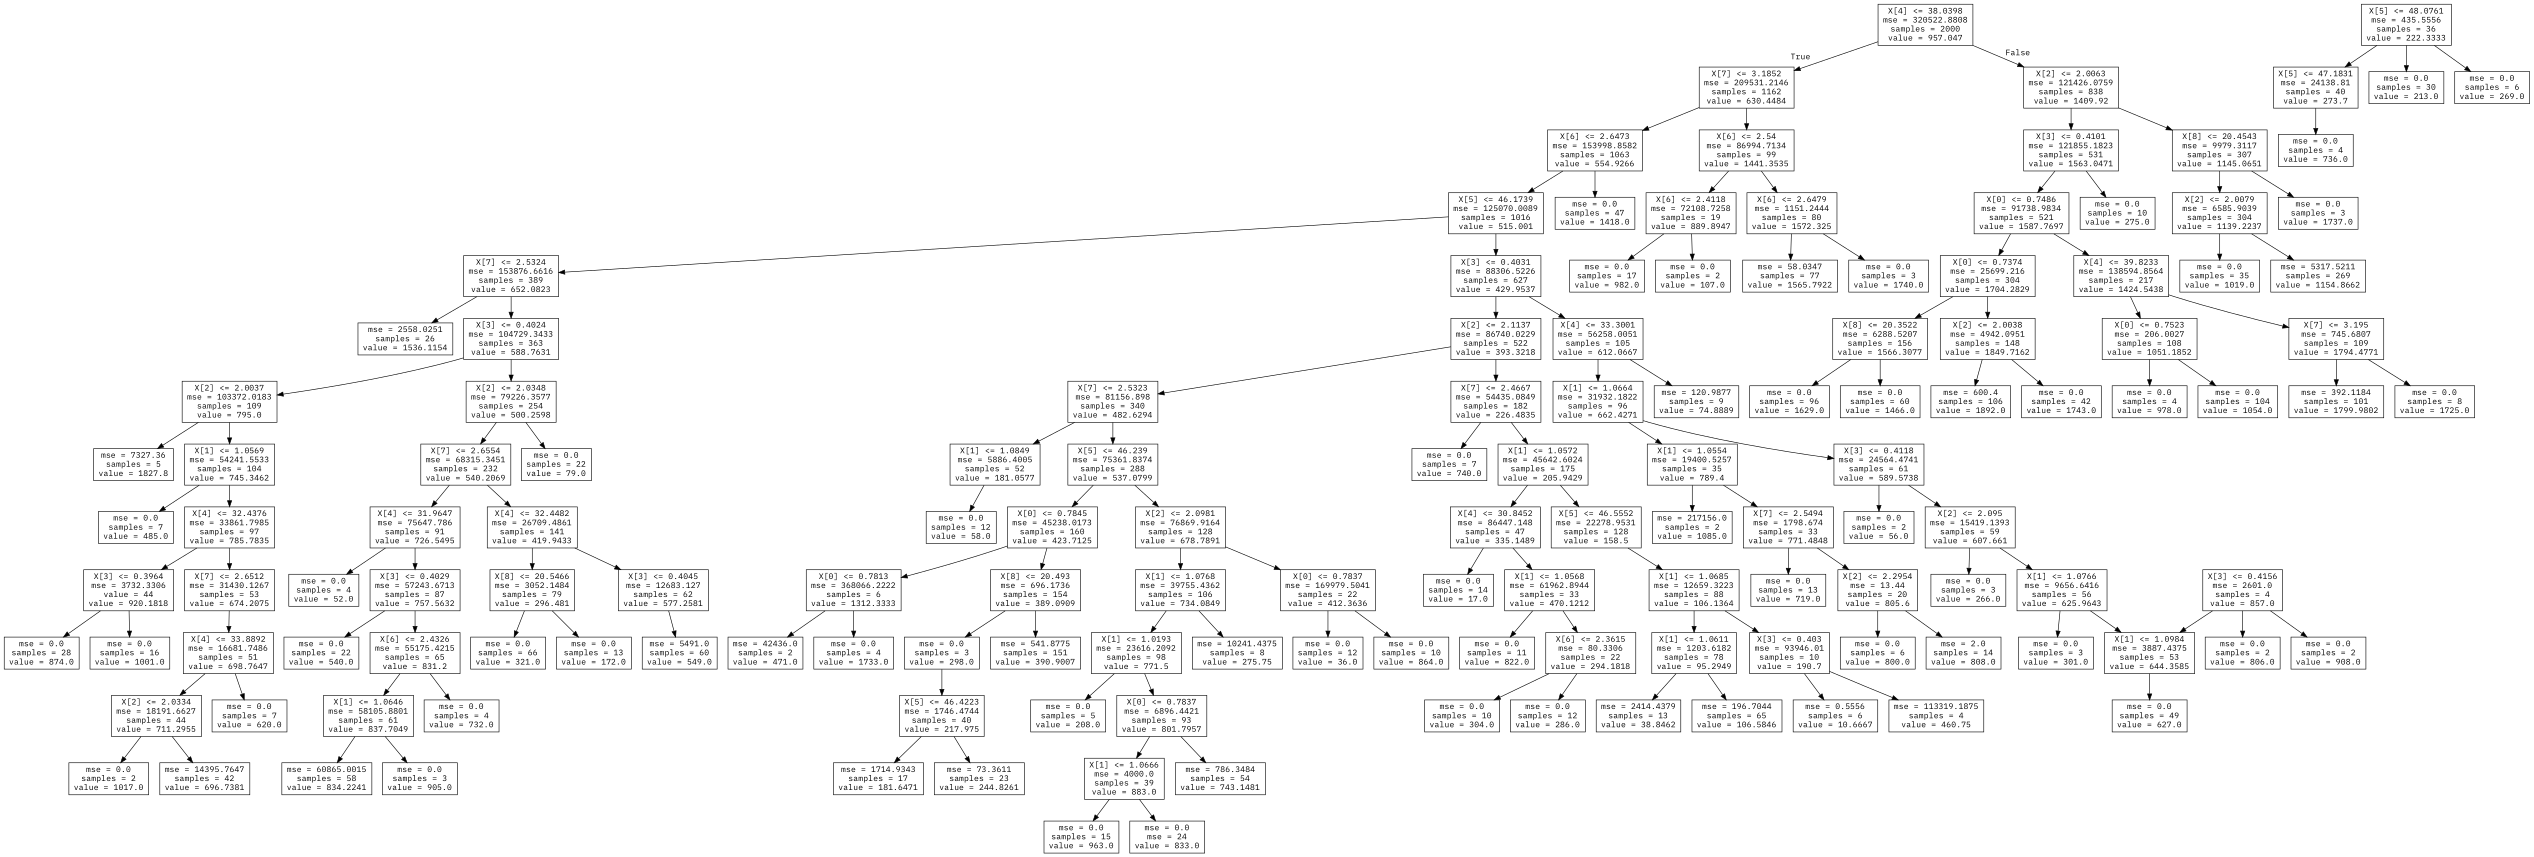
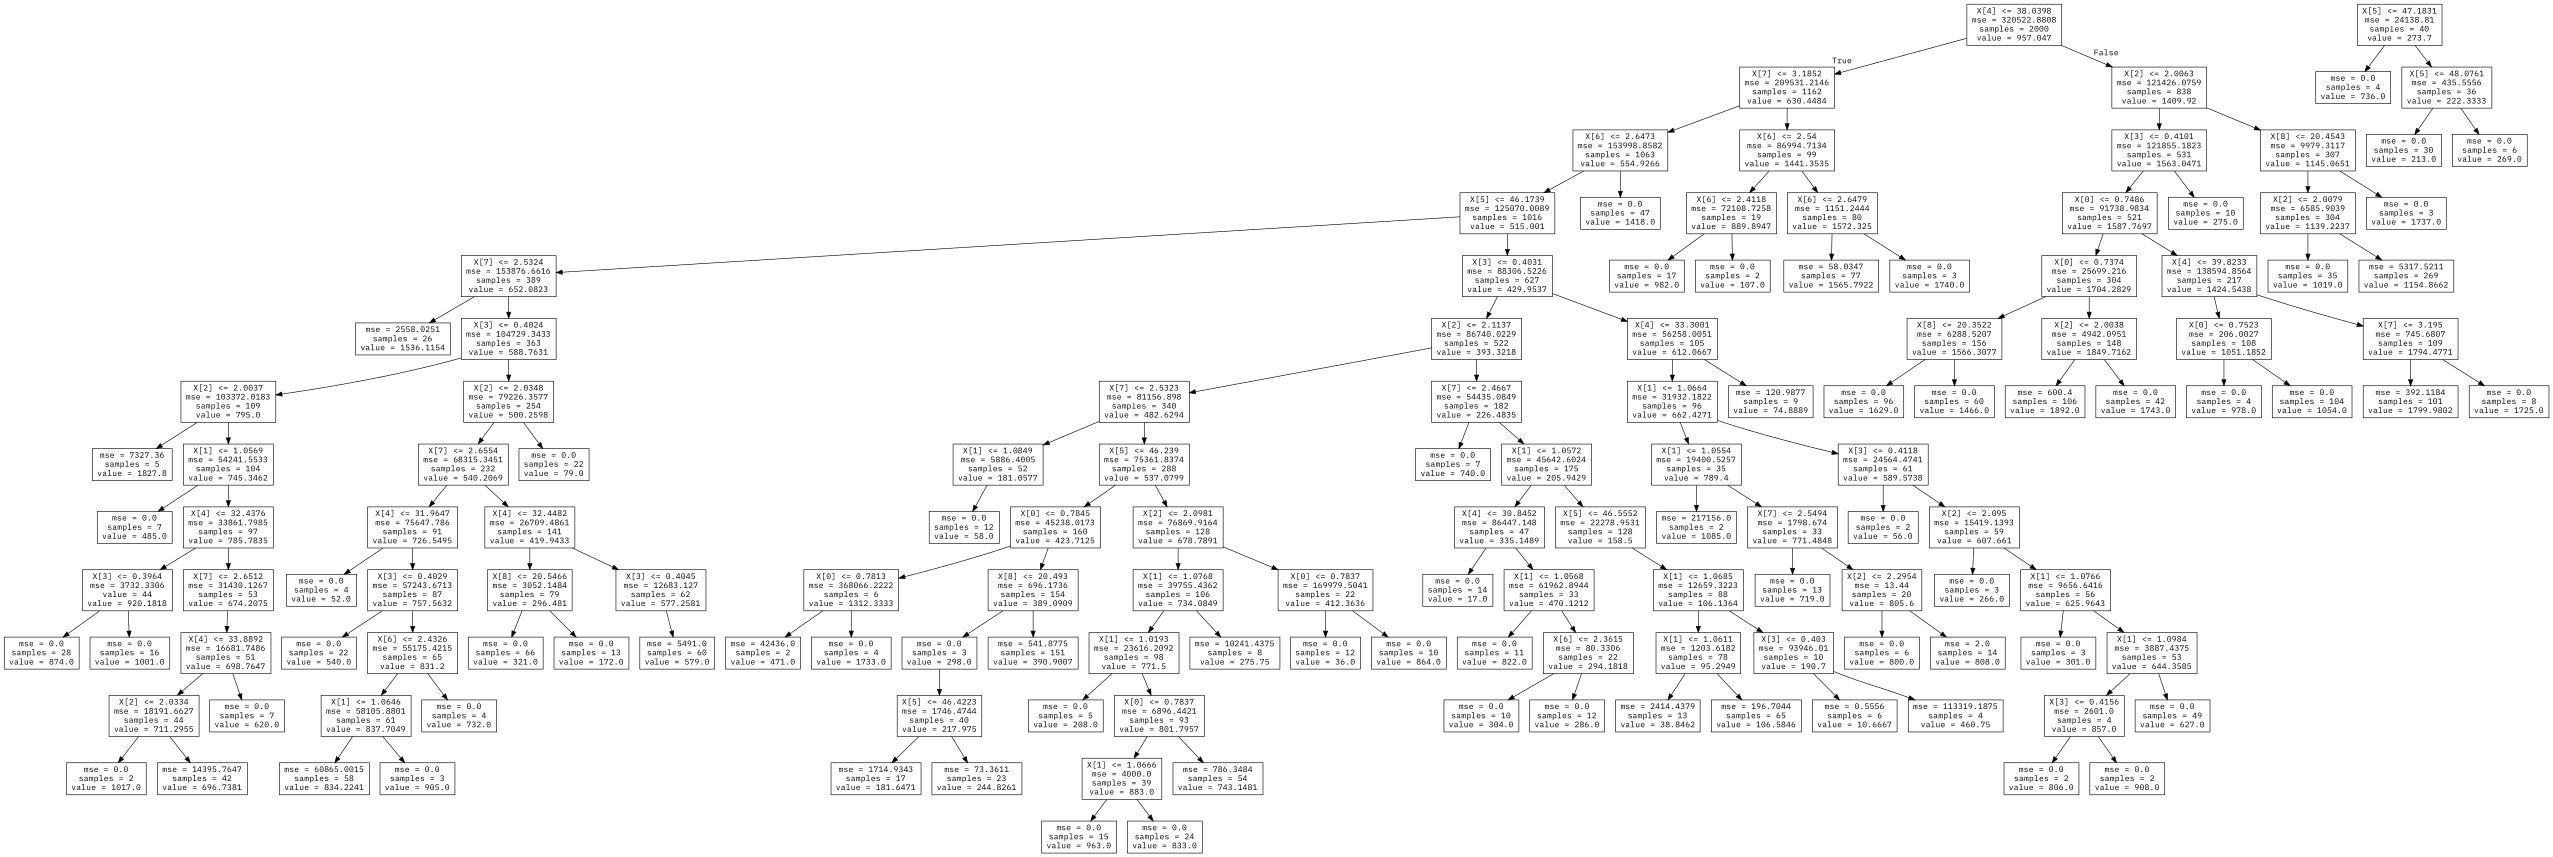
(2364, 54) -> (2421, 54)
(2199, 620) -> (2121, 682)
(680, 653) -> (677, 653)
(1167, 837) -> (1165, 837)
